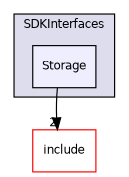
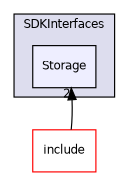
(56, 105) -> (72, 115)
